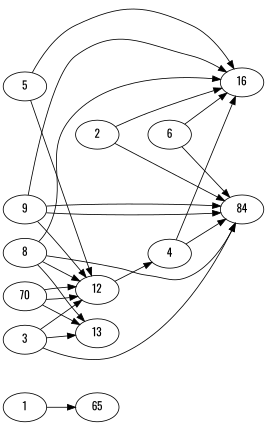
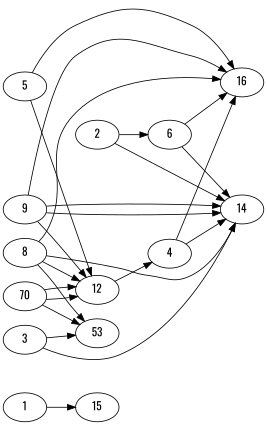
(164, 107) -> (130, 135)
(242, 209) -> (242, 209)
(56, 318) -> none
(97, 333) -> (97, 333)
(97, 407) -> (97, 407)
